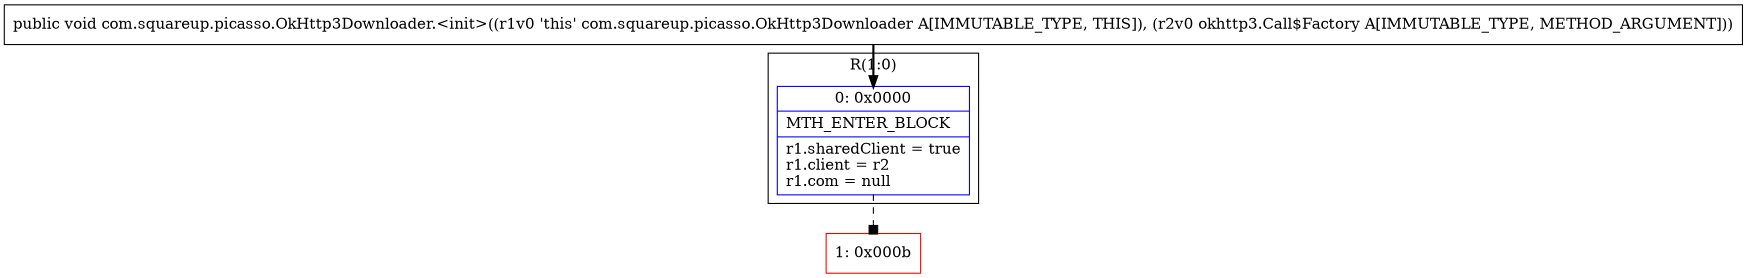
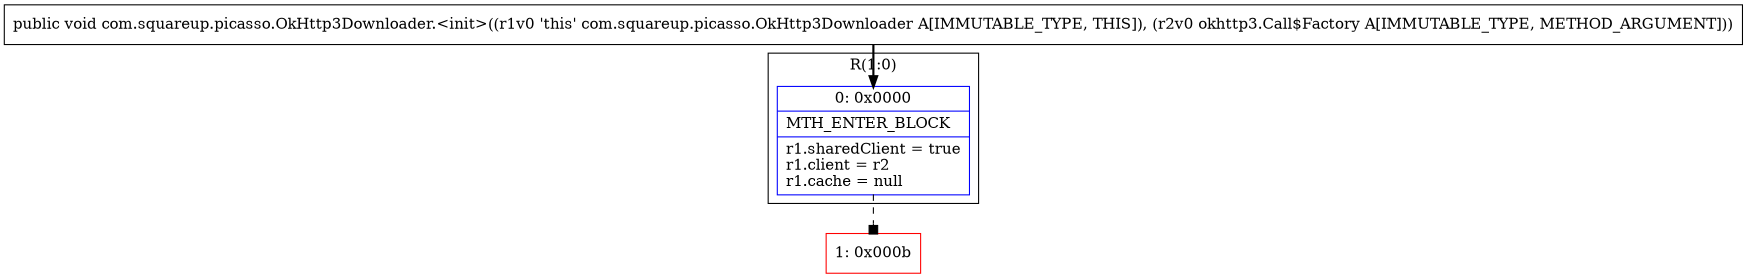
(838, 181) -> (844, 181)
